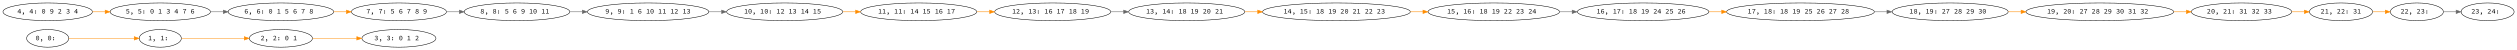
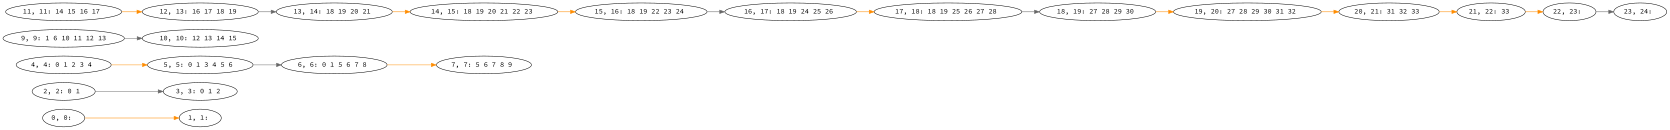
(48, 12) -> (64, 65)
(160, 12) -> (200, 65)
(517, 12) -> none
(849, 12) -> none
(2341, 12) -> (1491, 12)
(213, 38) -> none
(335, 38) -> (127, 91)
